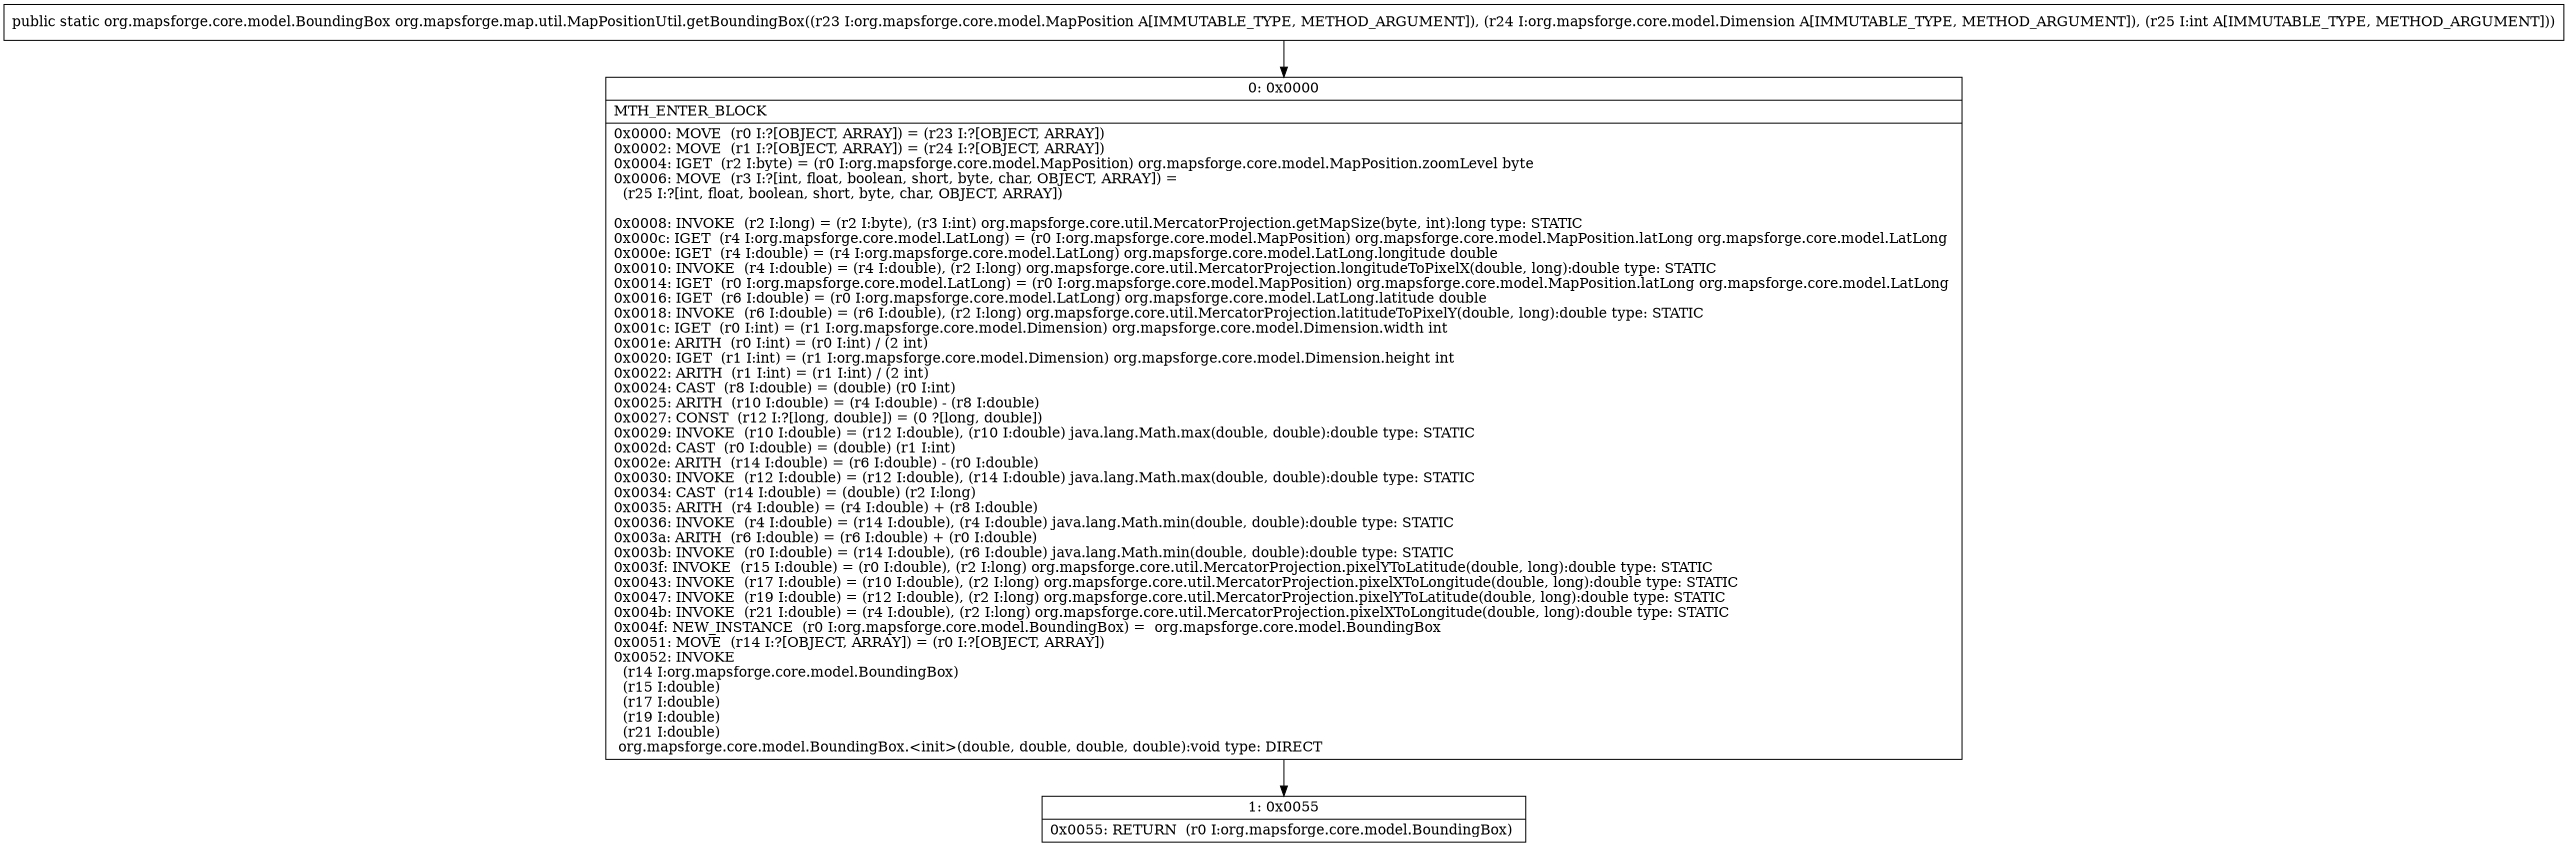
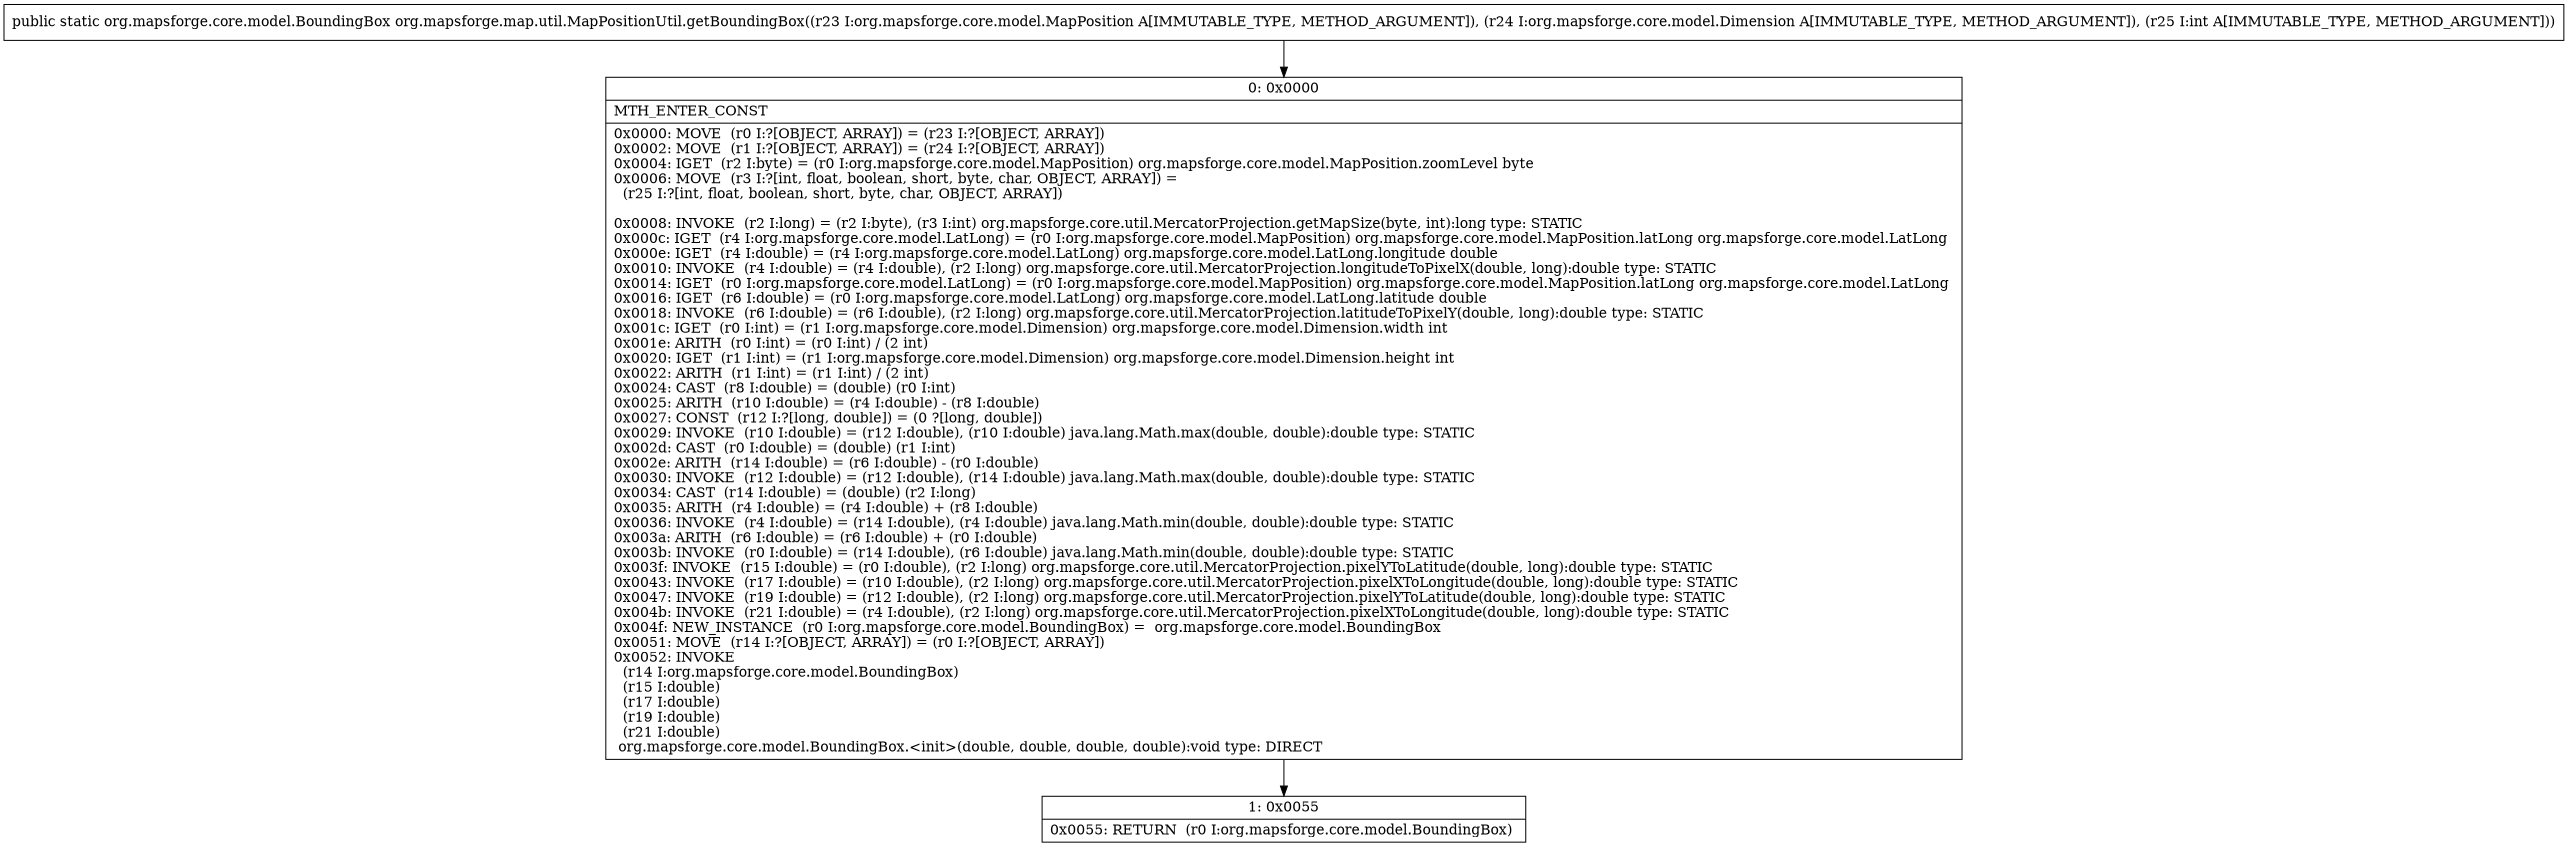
(691, 111) -> (691, 111)
